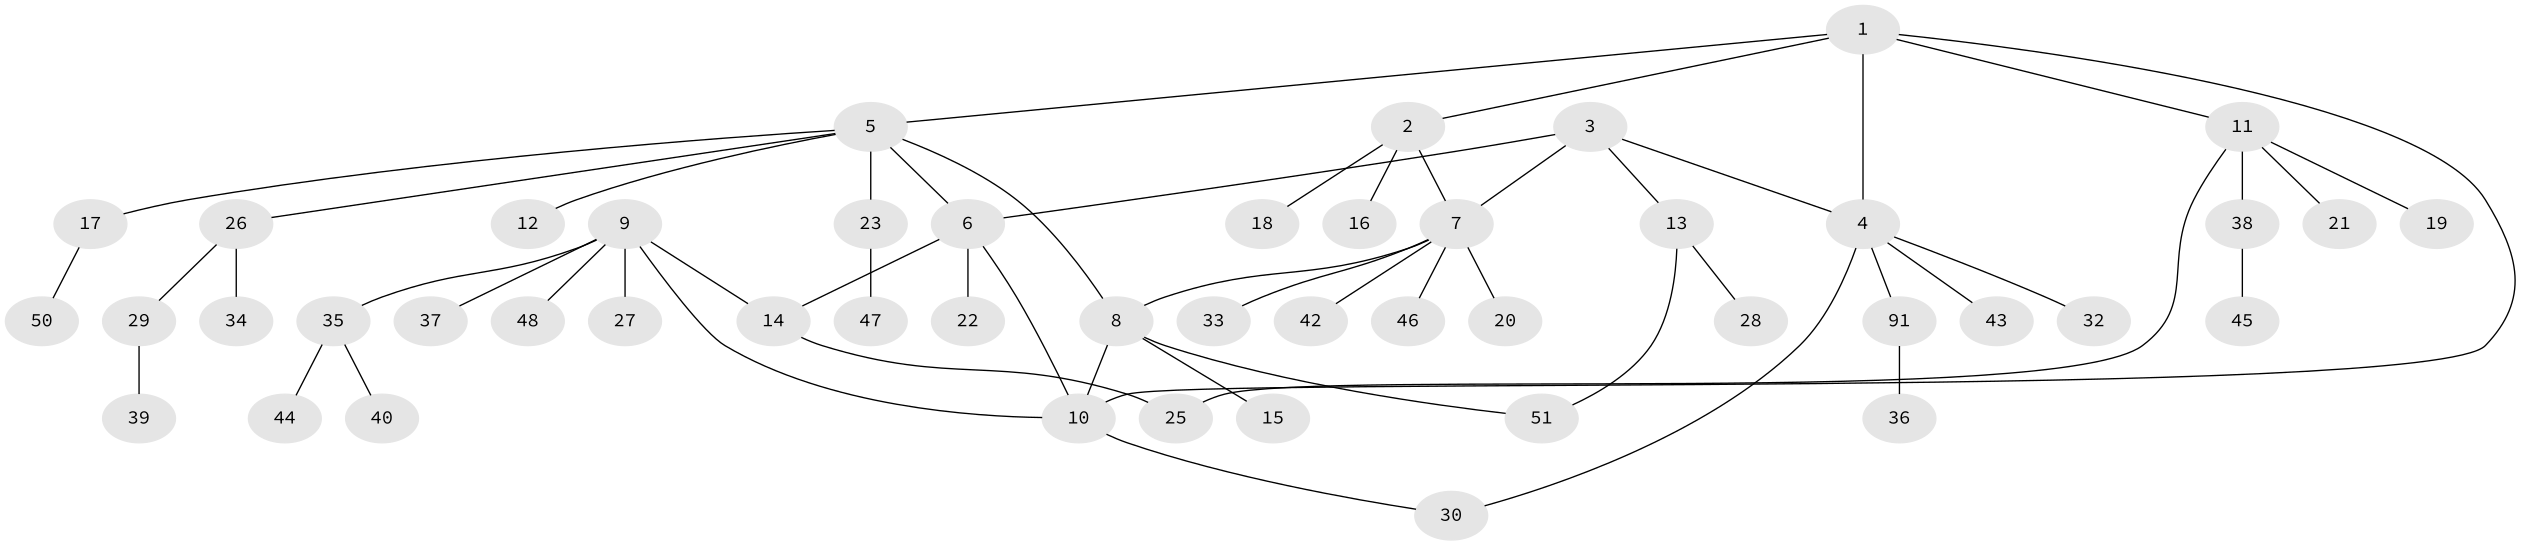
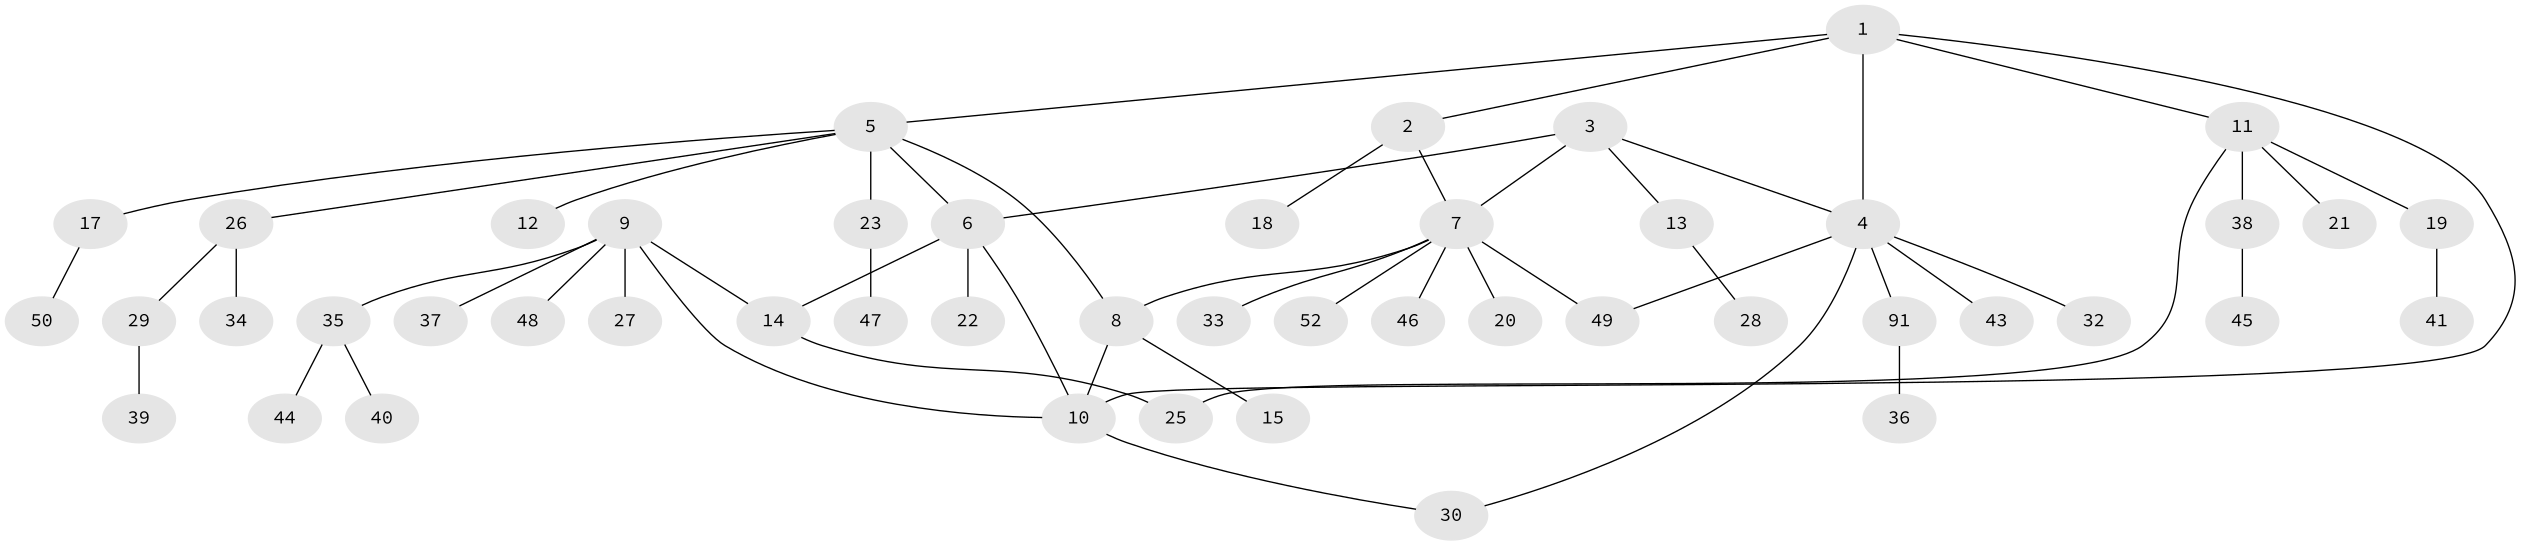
(1359, 224) -> none
(1311, 321) -> (1311, 321)
none -> (1602, 321)
none -> (2437, 321)
(1542, 418) -> none
